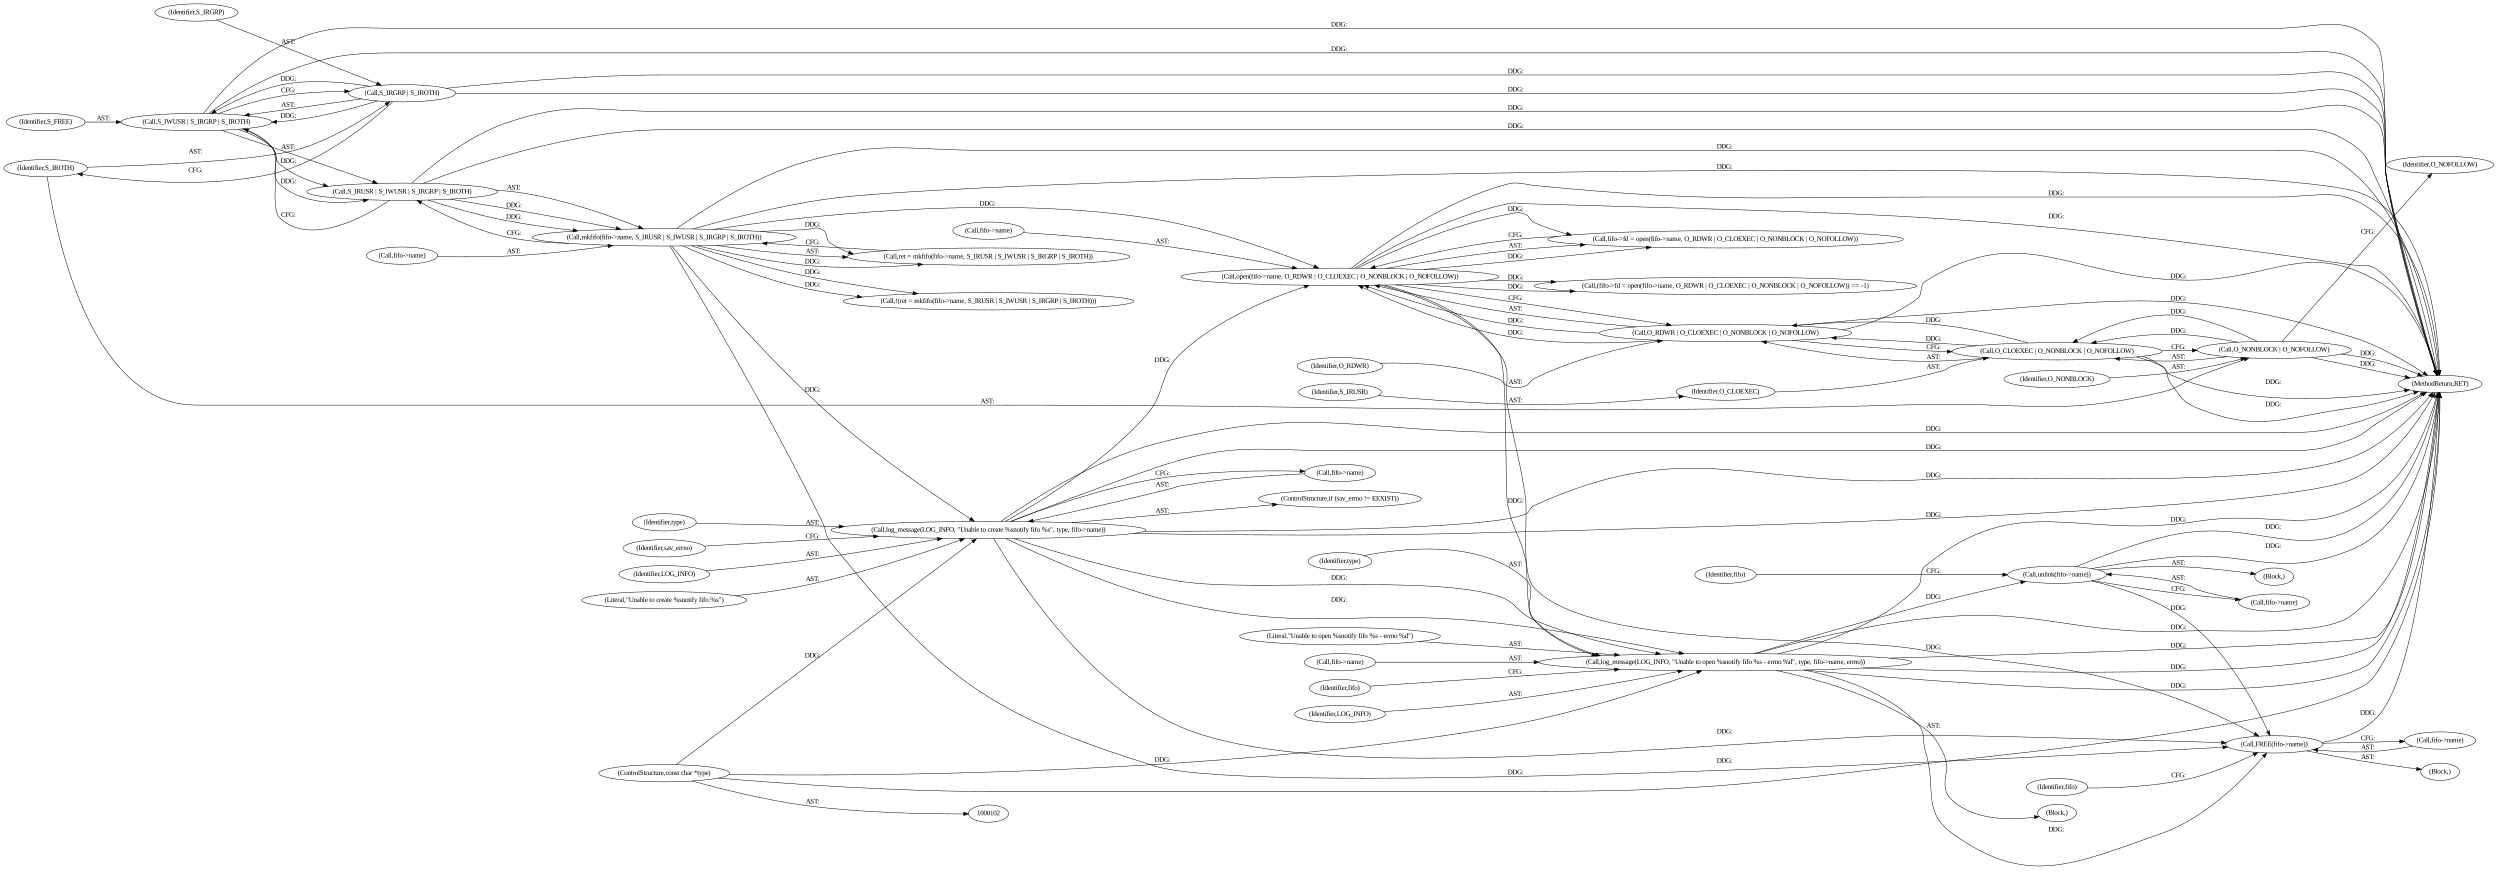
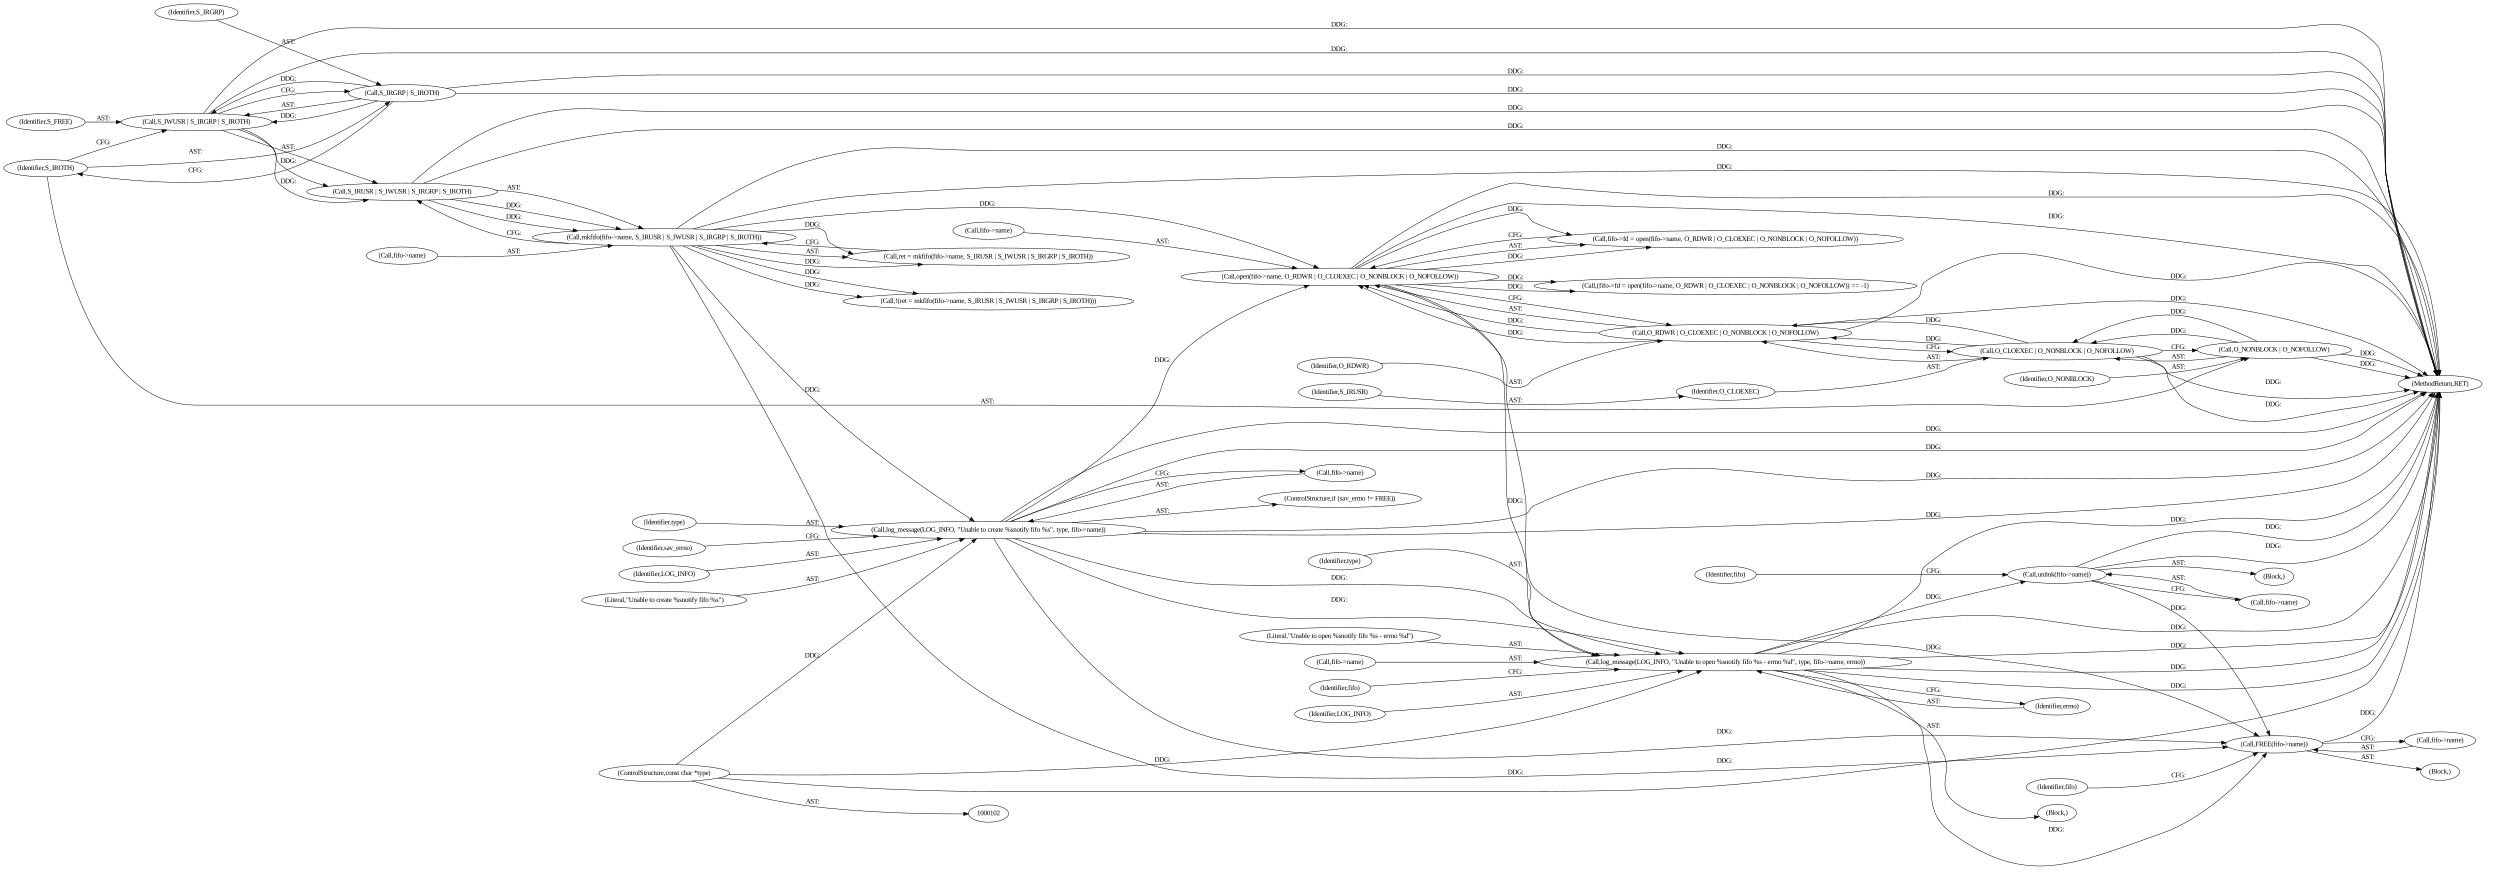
(2440, 165) -> none
(287, 223) -> (114, 145)
(1340, 499) -> (1340, 499)
none -> (2057, 706)
